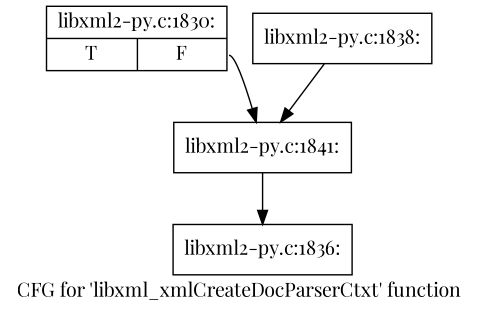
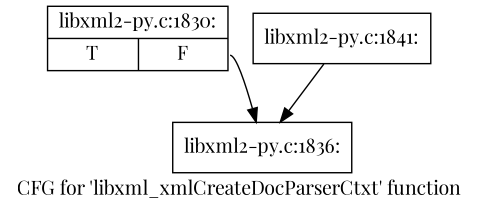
(342, 38) -> none
(243, 80) -> (244, 80)
